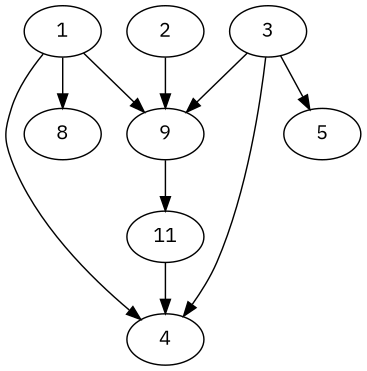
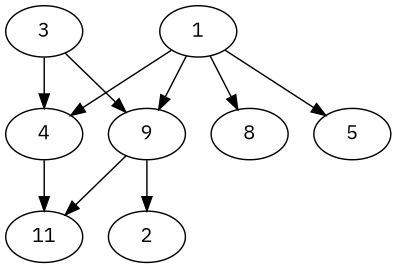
(165, 76) -> (147, 178)
(292, 76) -> (269, 79)
(165, 281) -> (44, 178)
